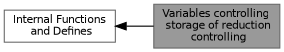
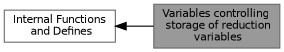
(217, 26) -> (217, 26)
